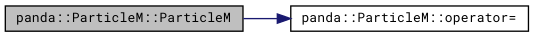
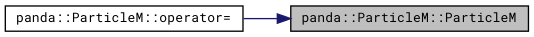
(260, 19) -> (260, 19)
